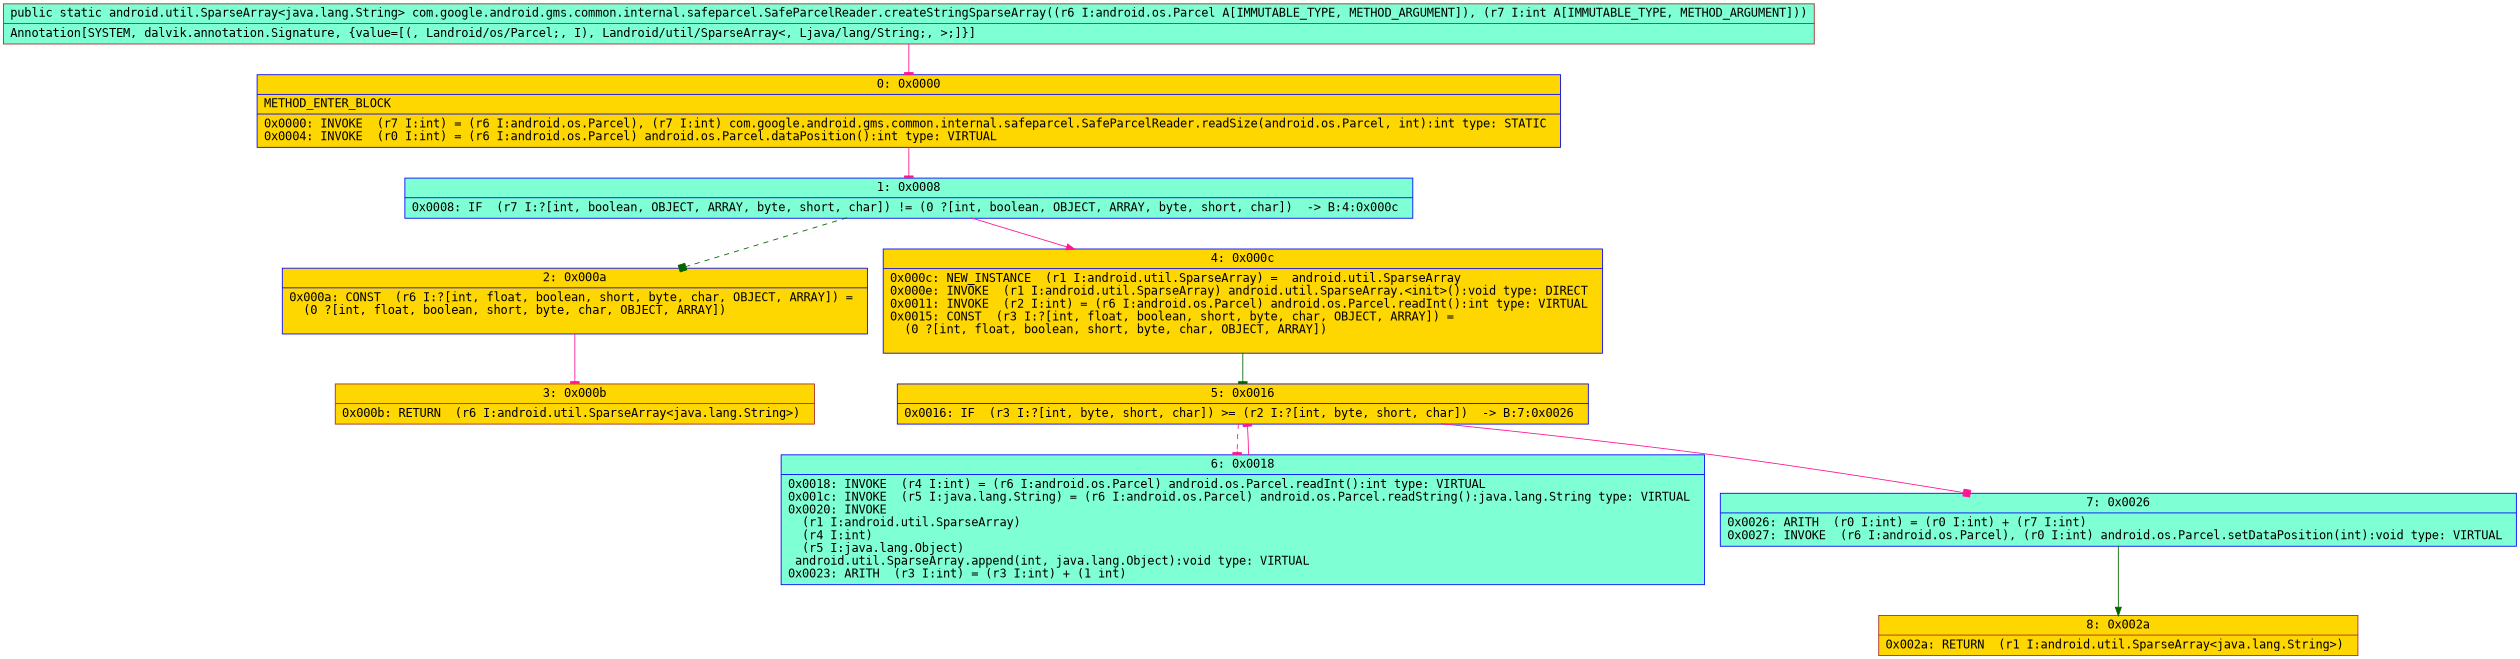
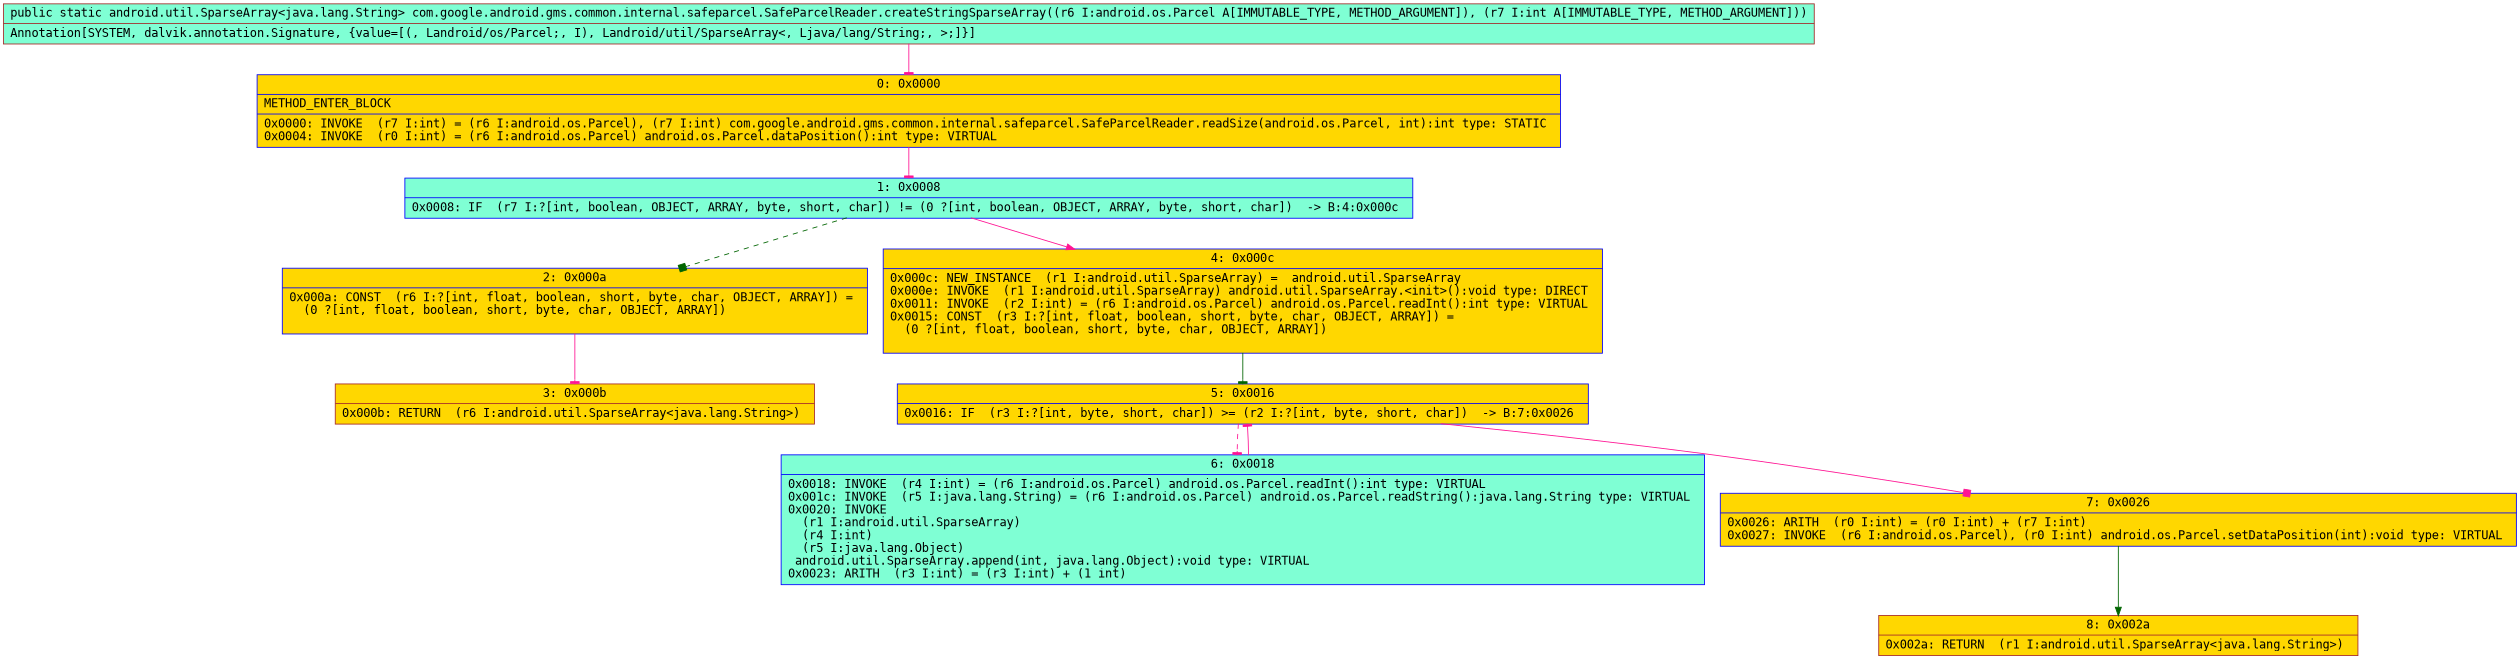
(2118, 520) -> (2118, 520)
